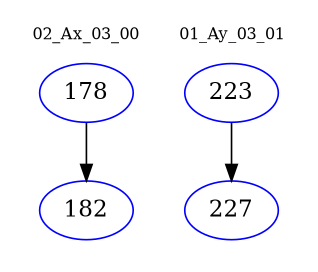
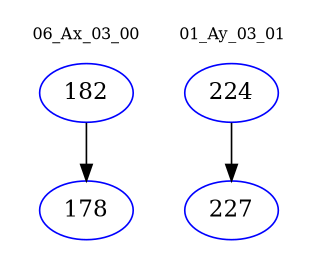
(86, 35) -> (86, 35)
(232, 93) -> (232, 93)
(86, 144) -> (86, 144)
